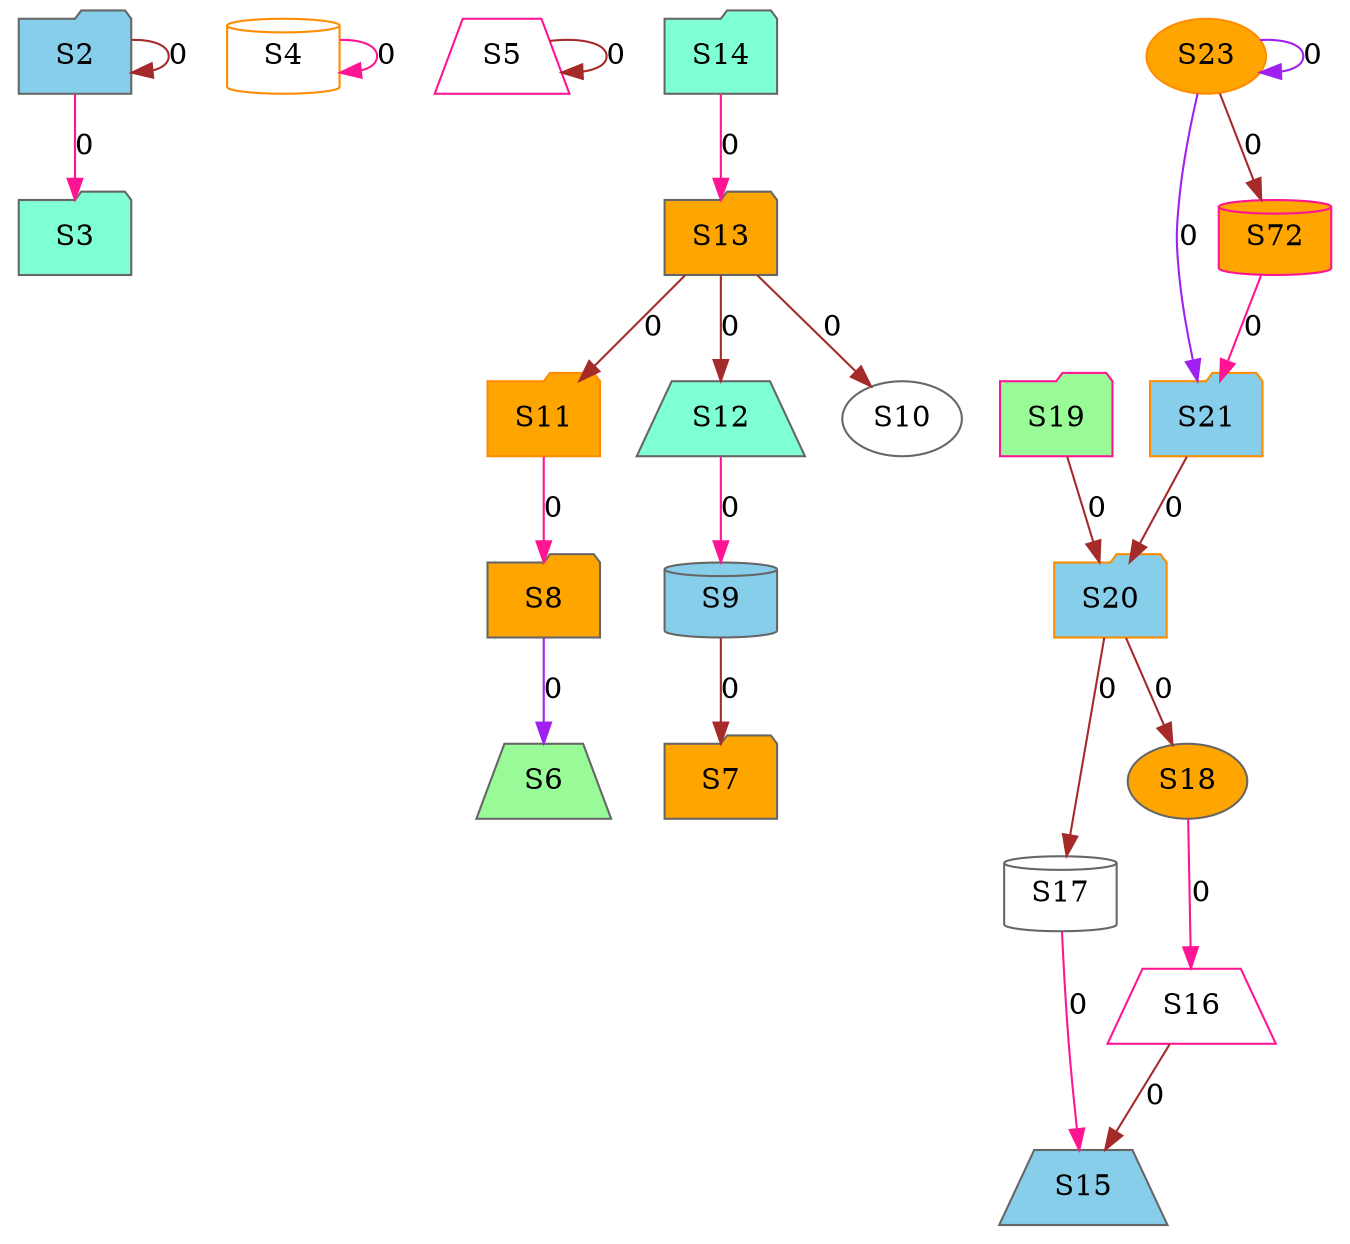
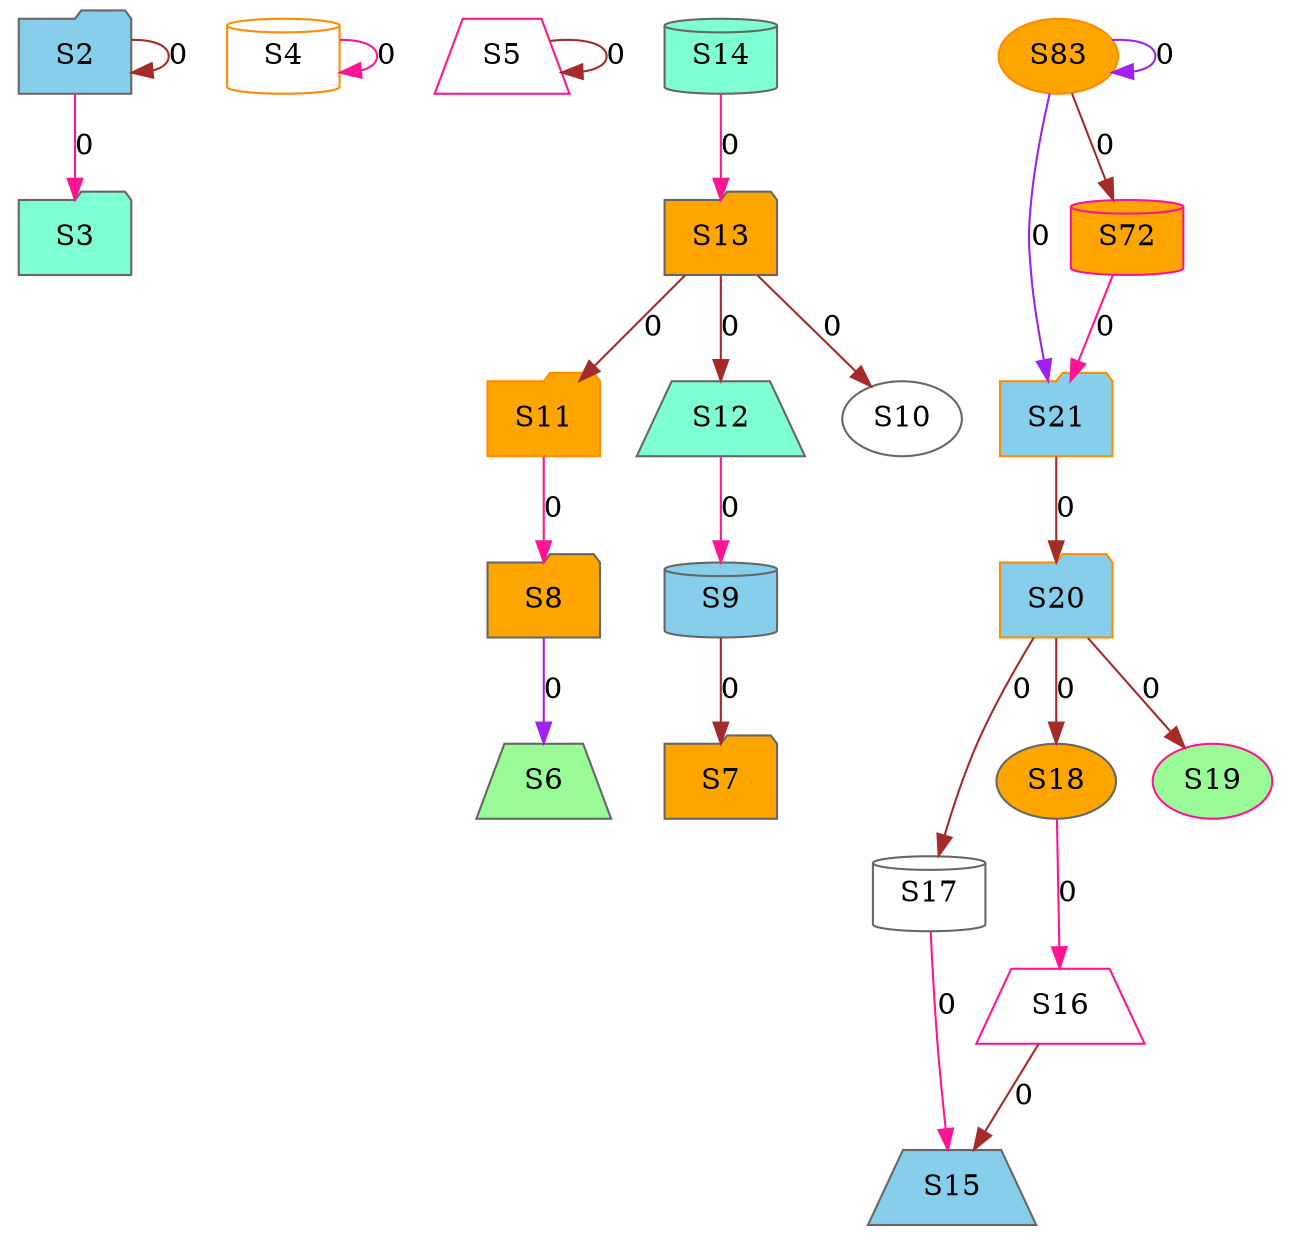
(721, 56) -> (721, 56)
(1206, 56) -> (1058, 56)
(1056, 419) -> (1212, 781)
(1080, 499) -> (1129, 685)
